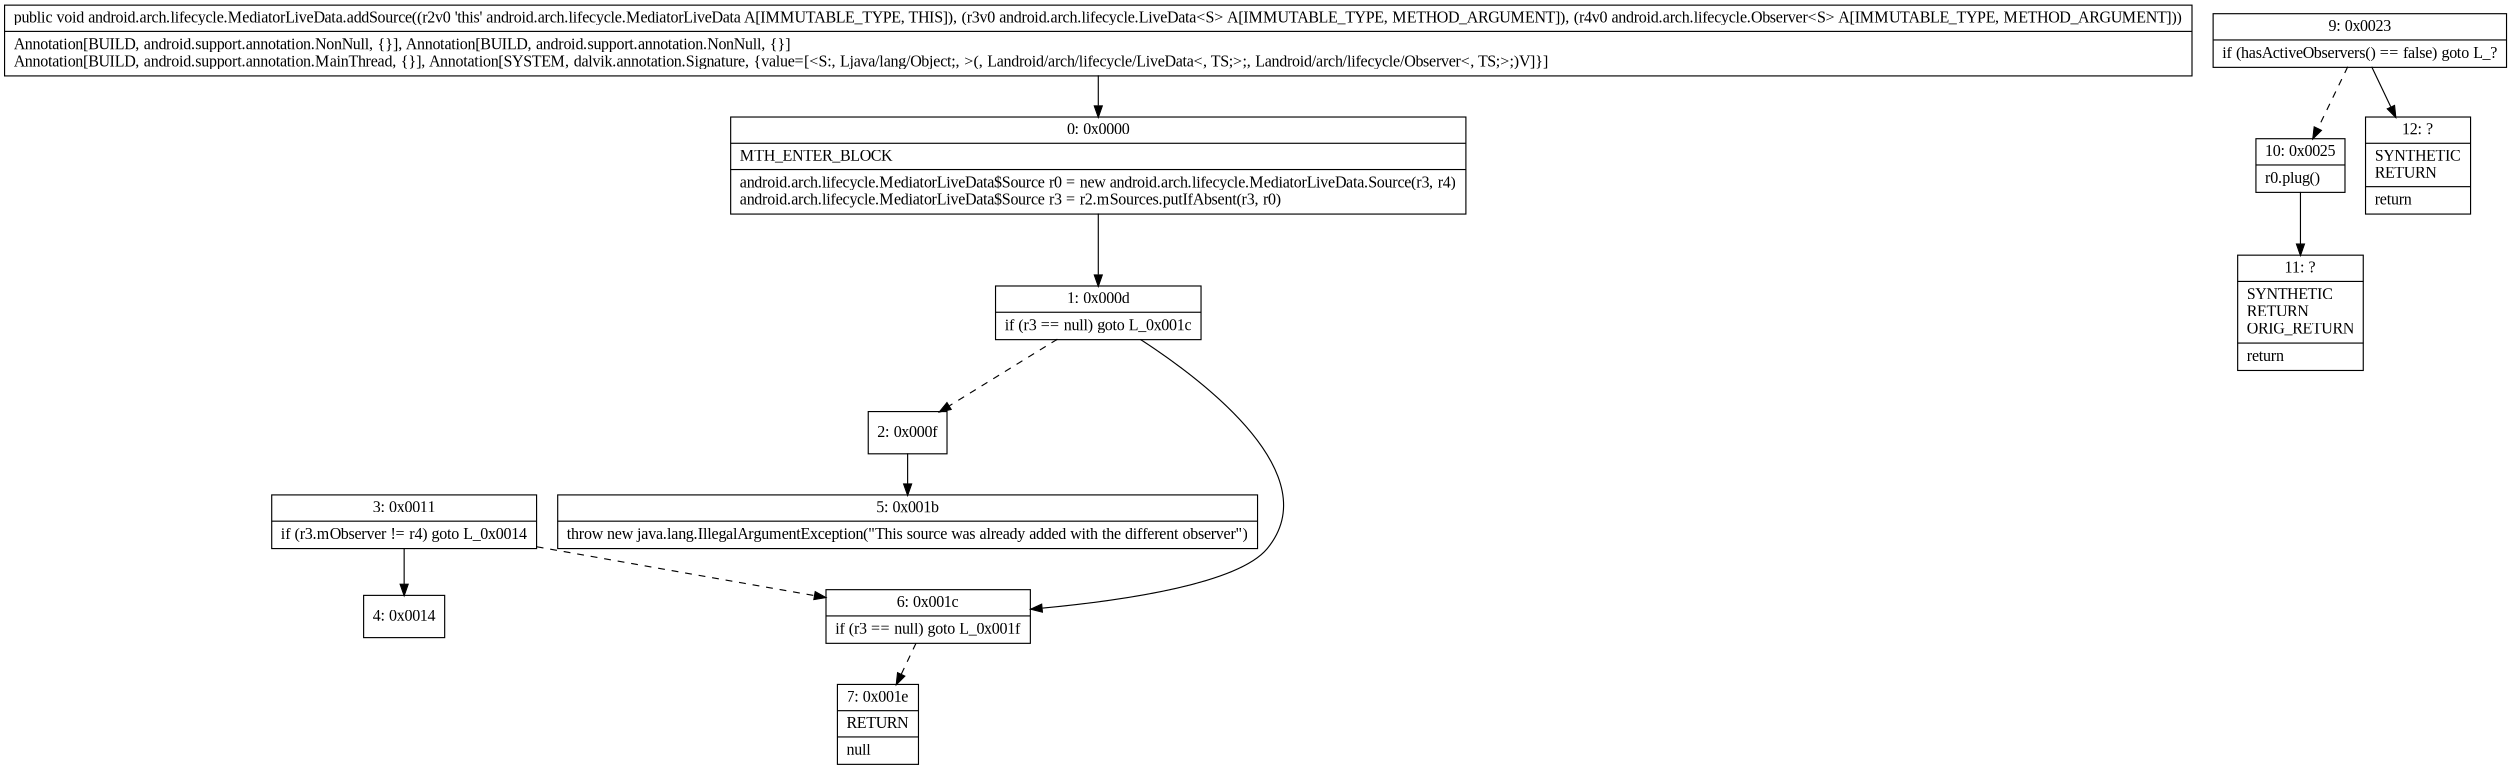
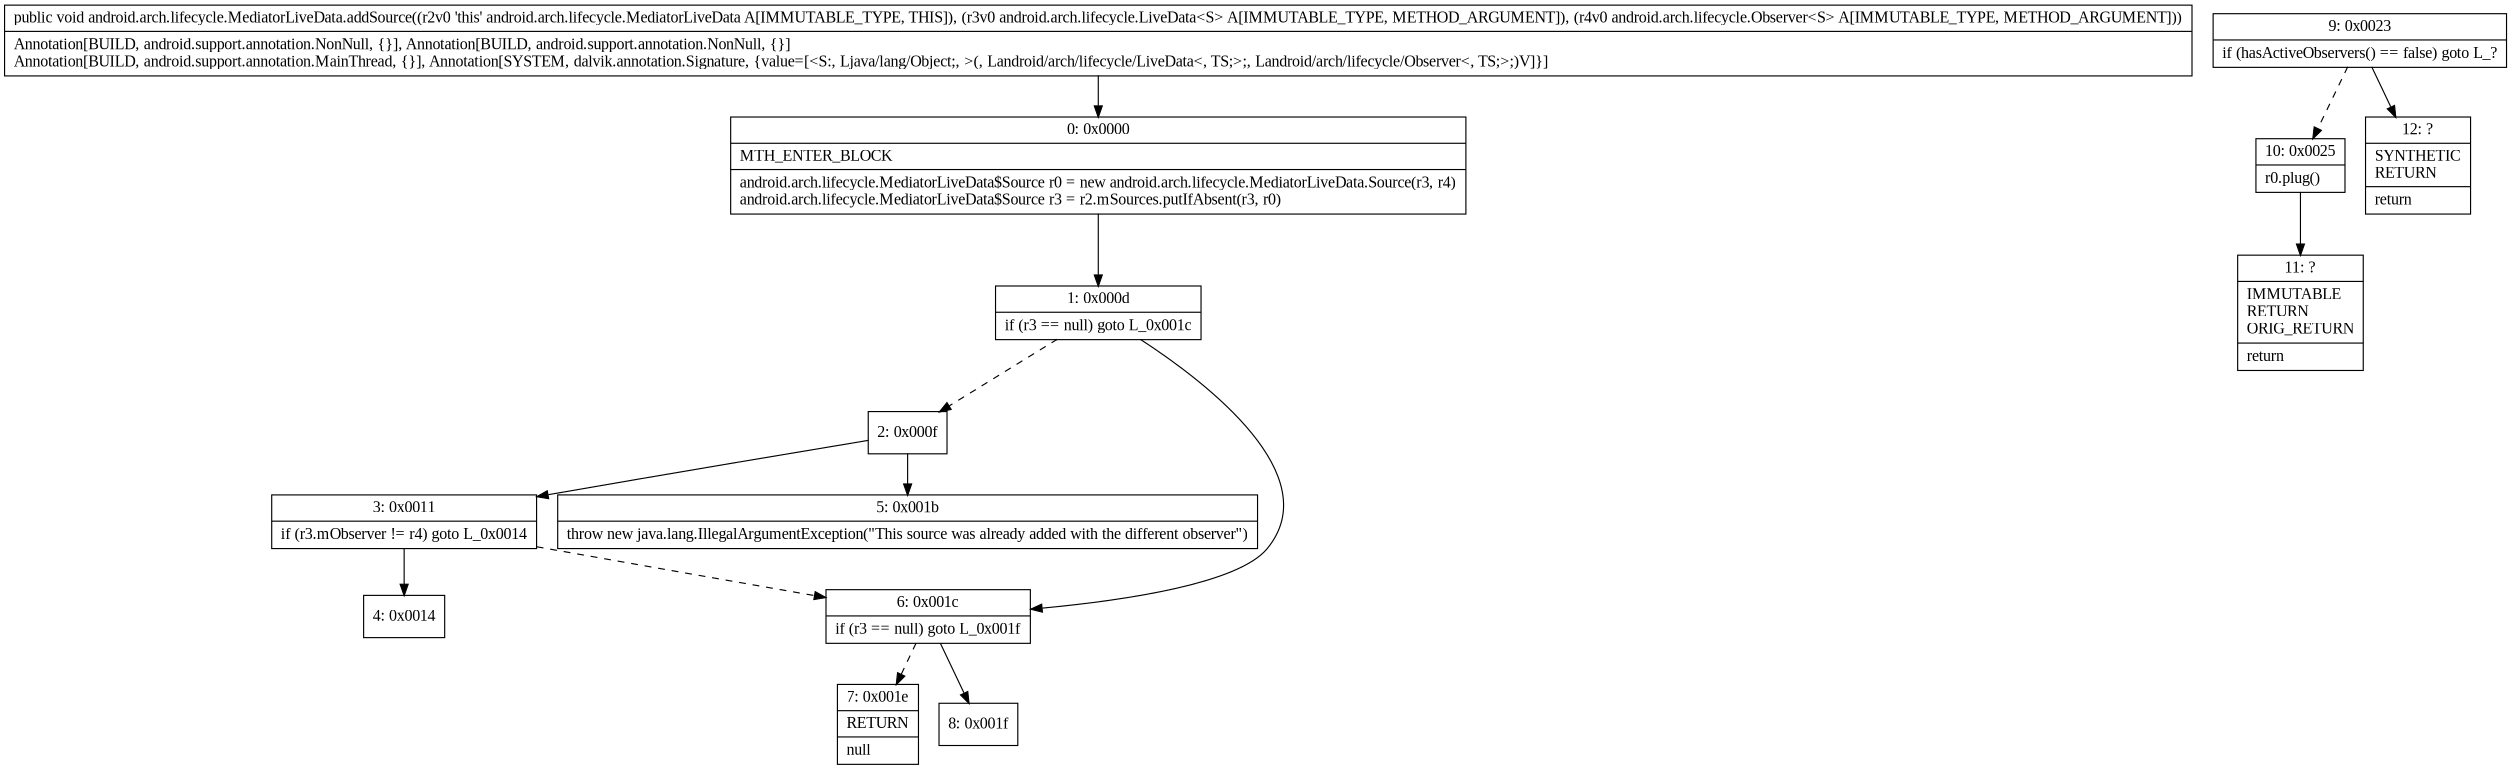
(2290, 295) -> (2294, 295)
none -> (708, 467)
none -> (978, 724)
